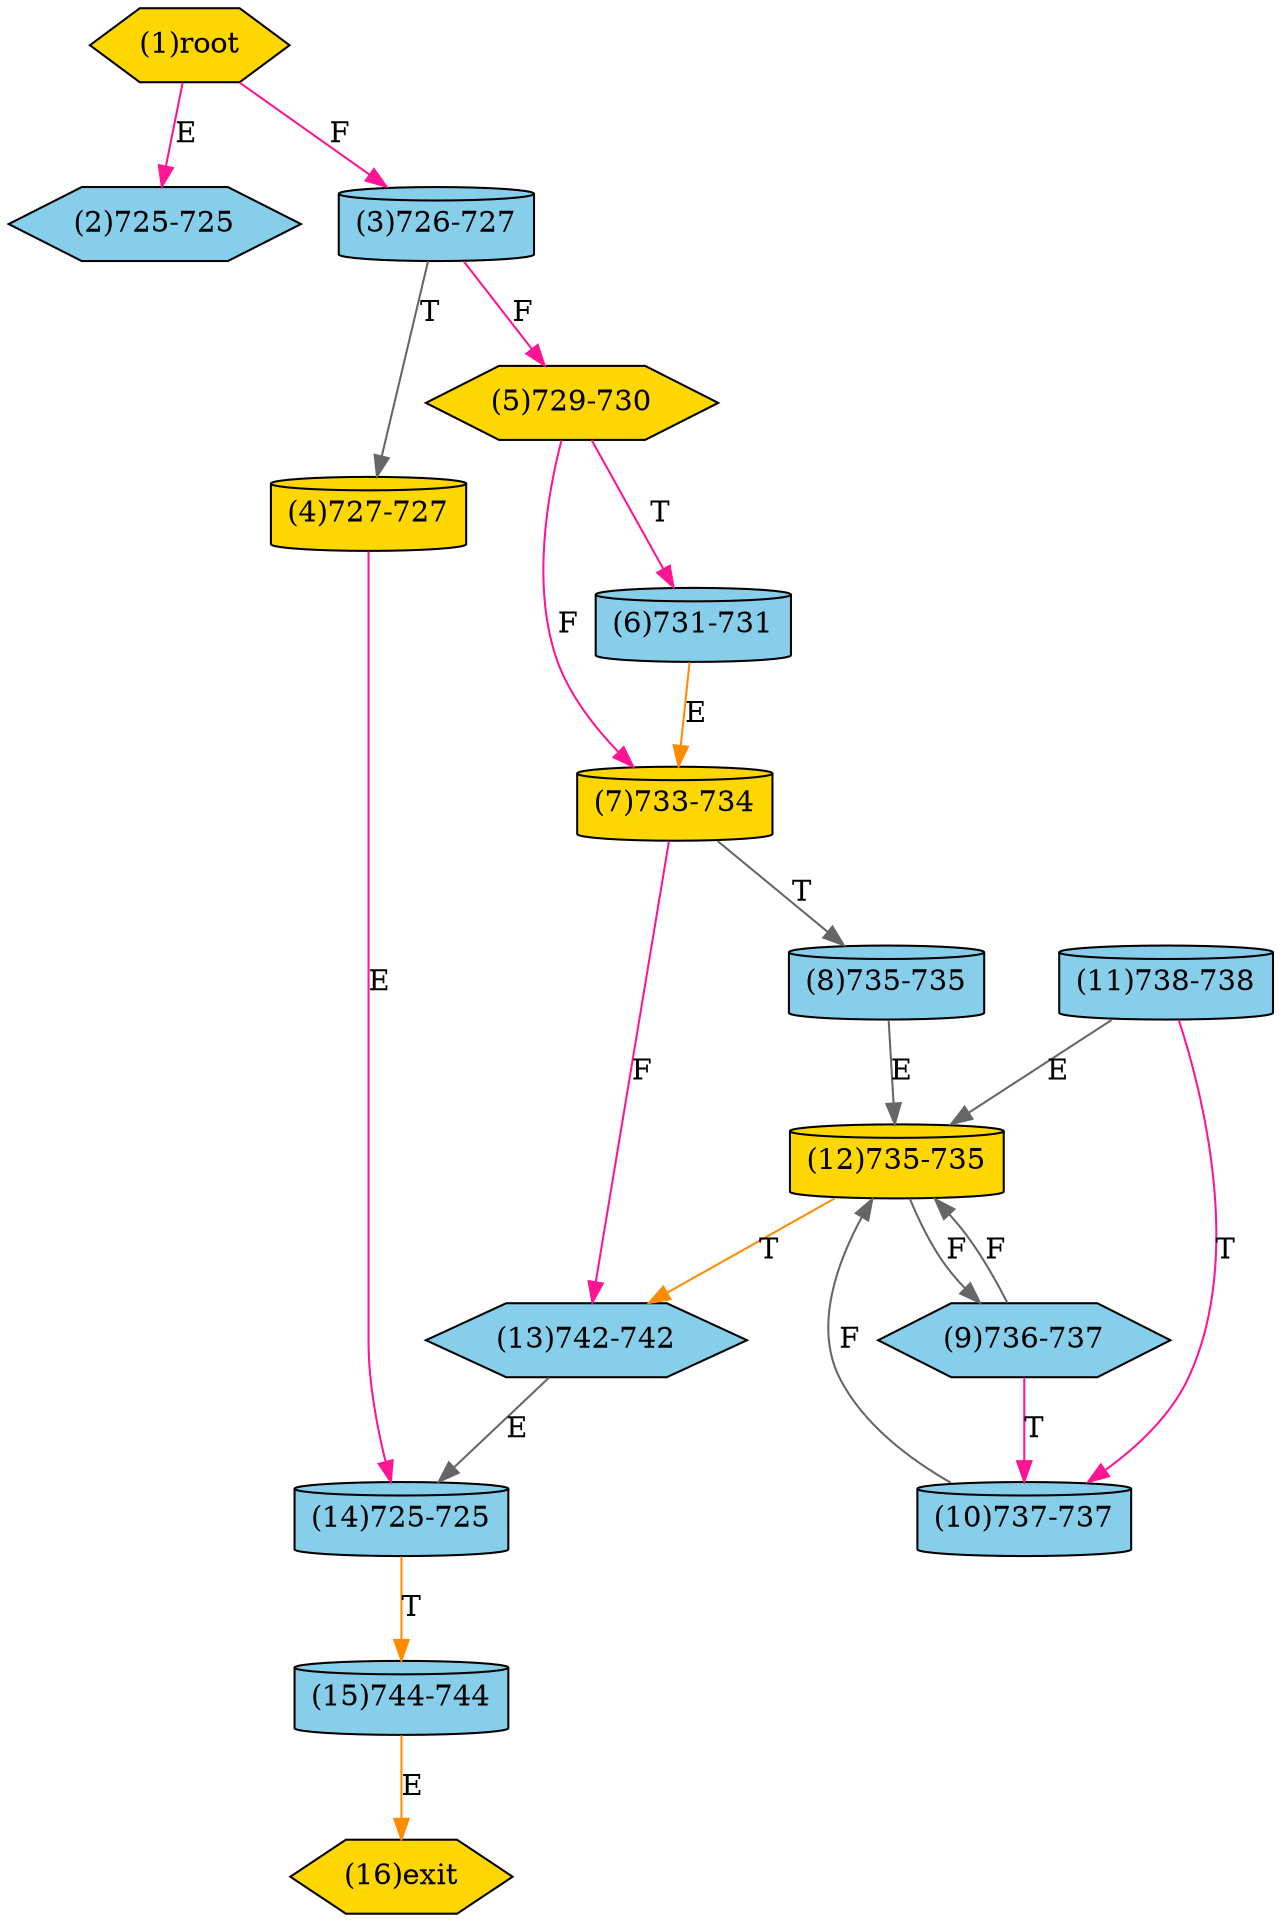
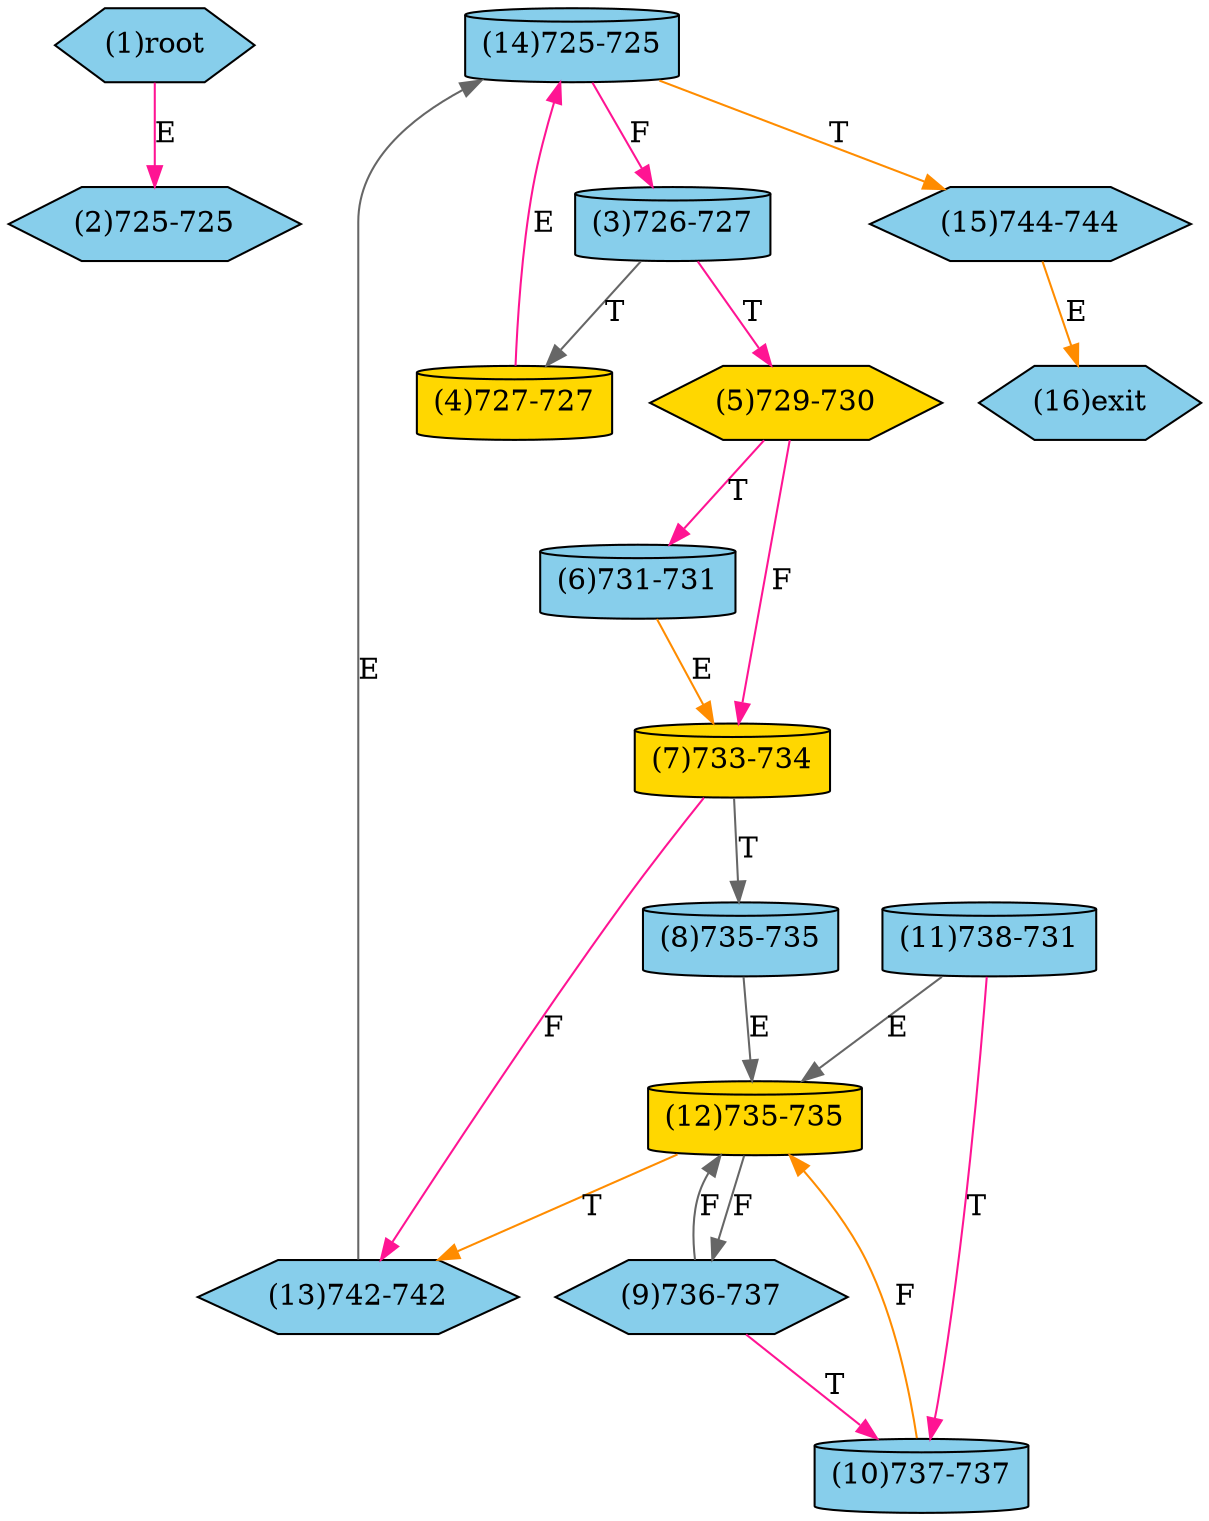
(190, 45) -> (155, 45)
(305, 129) -> (617, 126)
(523, 313) -> (753, 313)
(1166, 983) -> (989, 939)
(837, 1371) -> (881, 1295)
(401, 1698) -> (1030, 224)
(401, 1877) -> (1090, 403)
